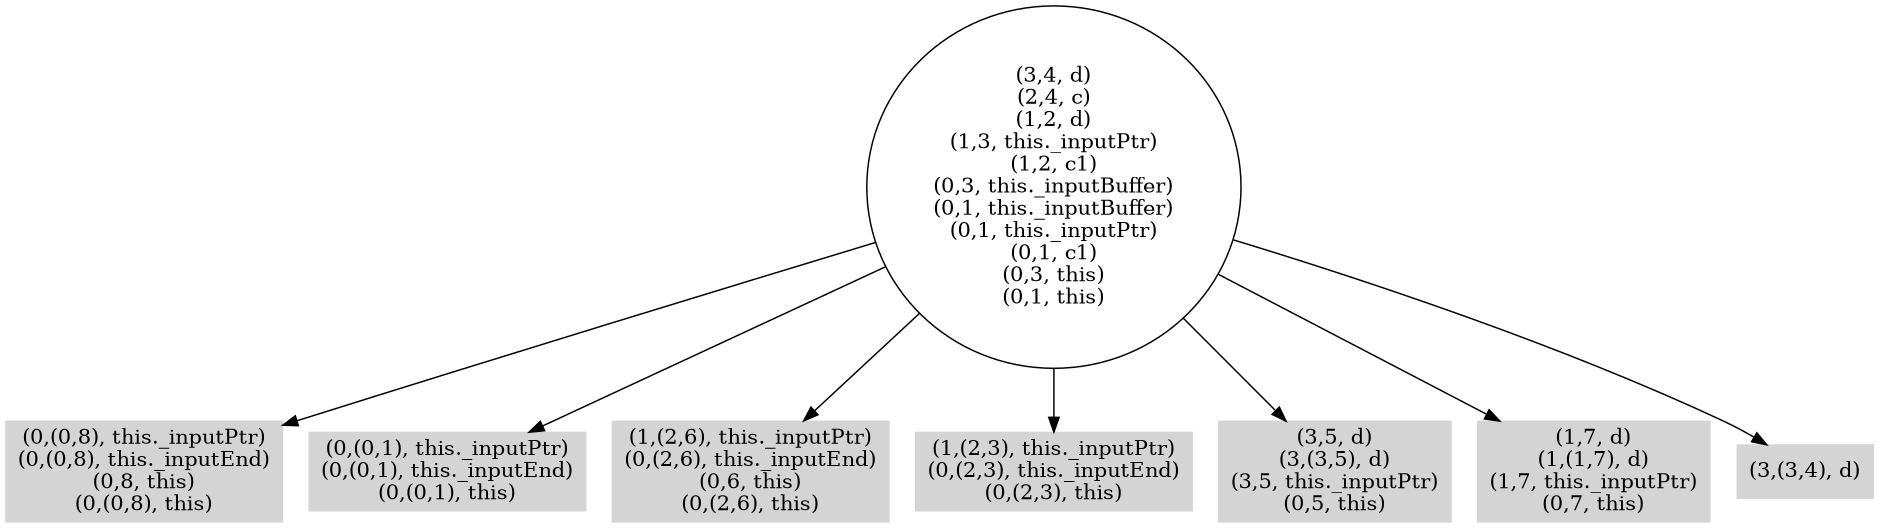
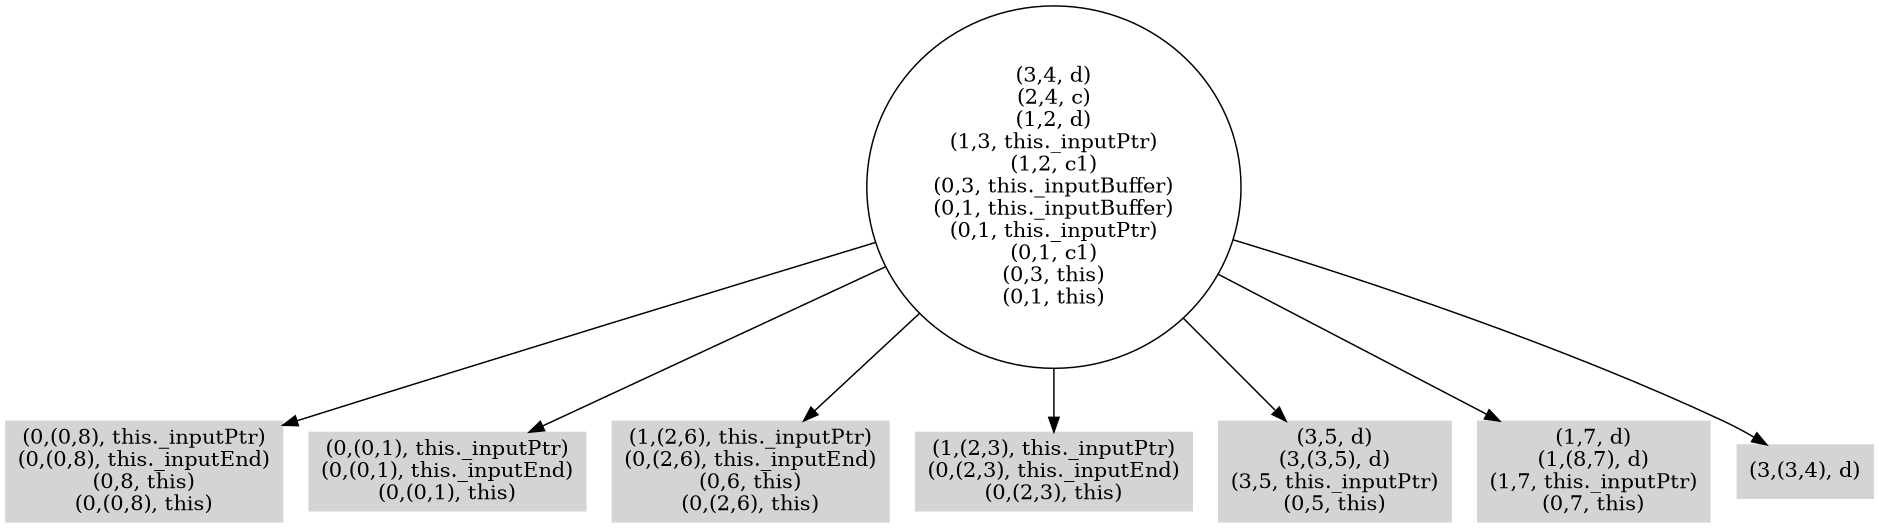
(1594, 472) -> (1594, 472)
